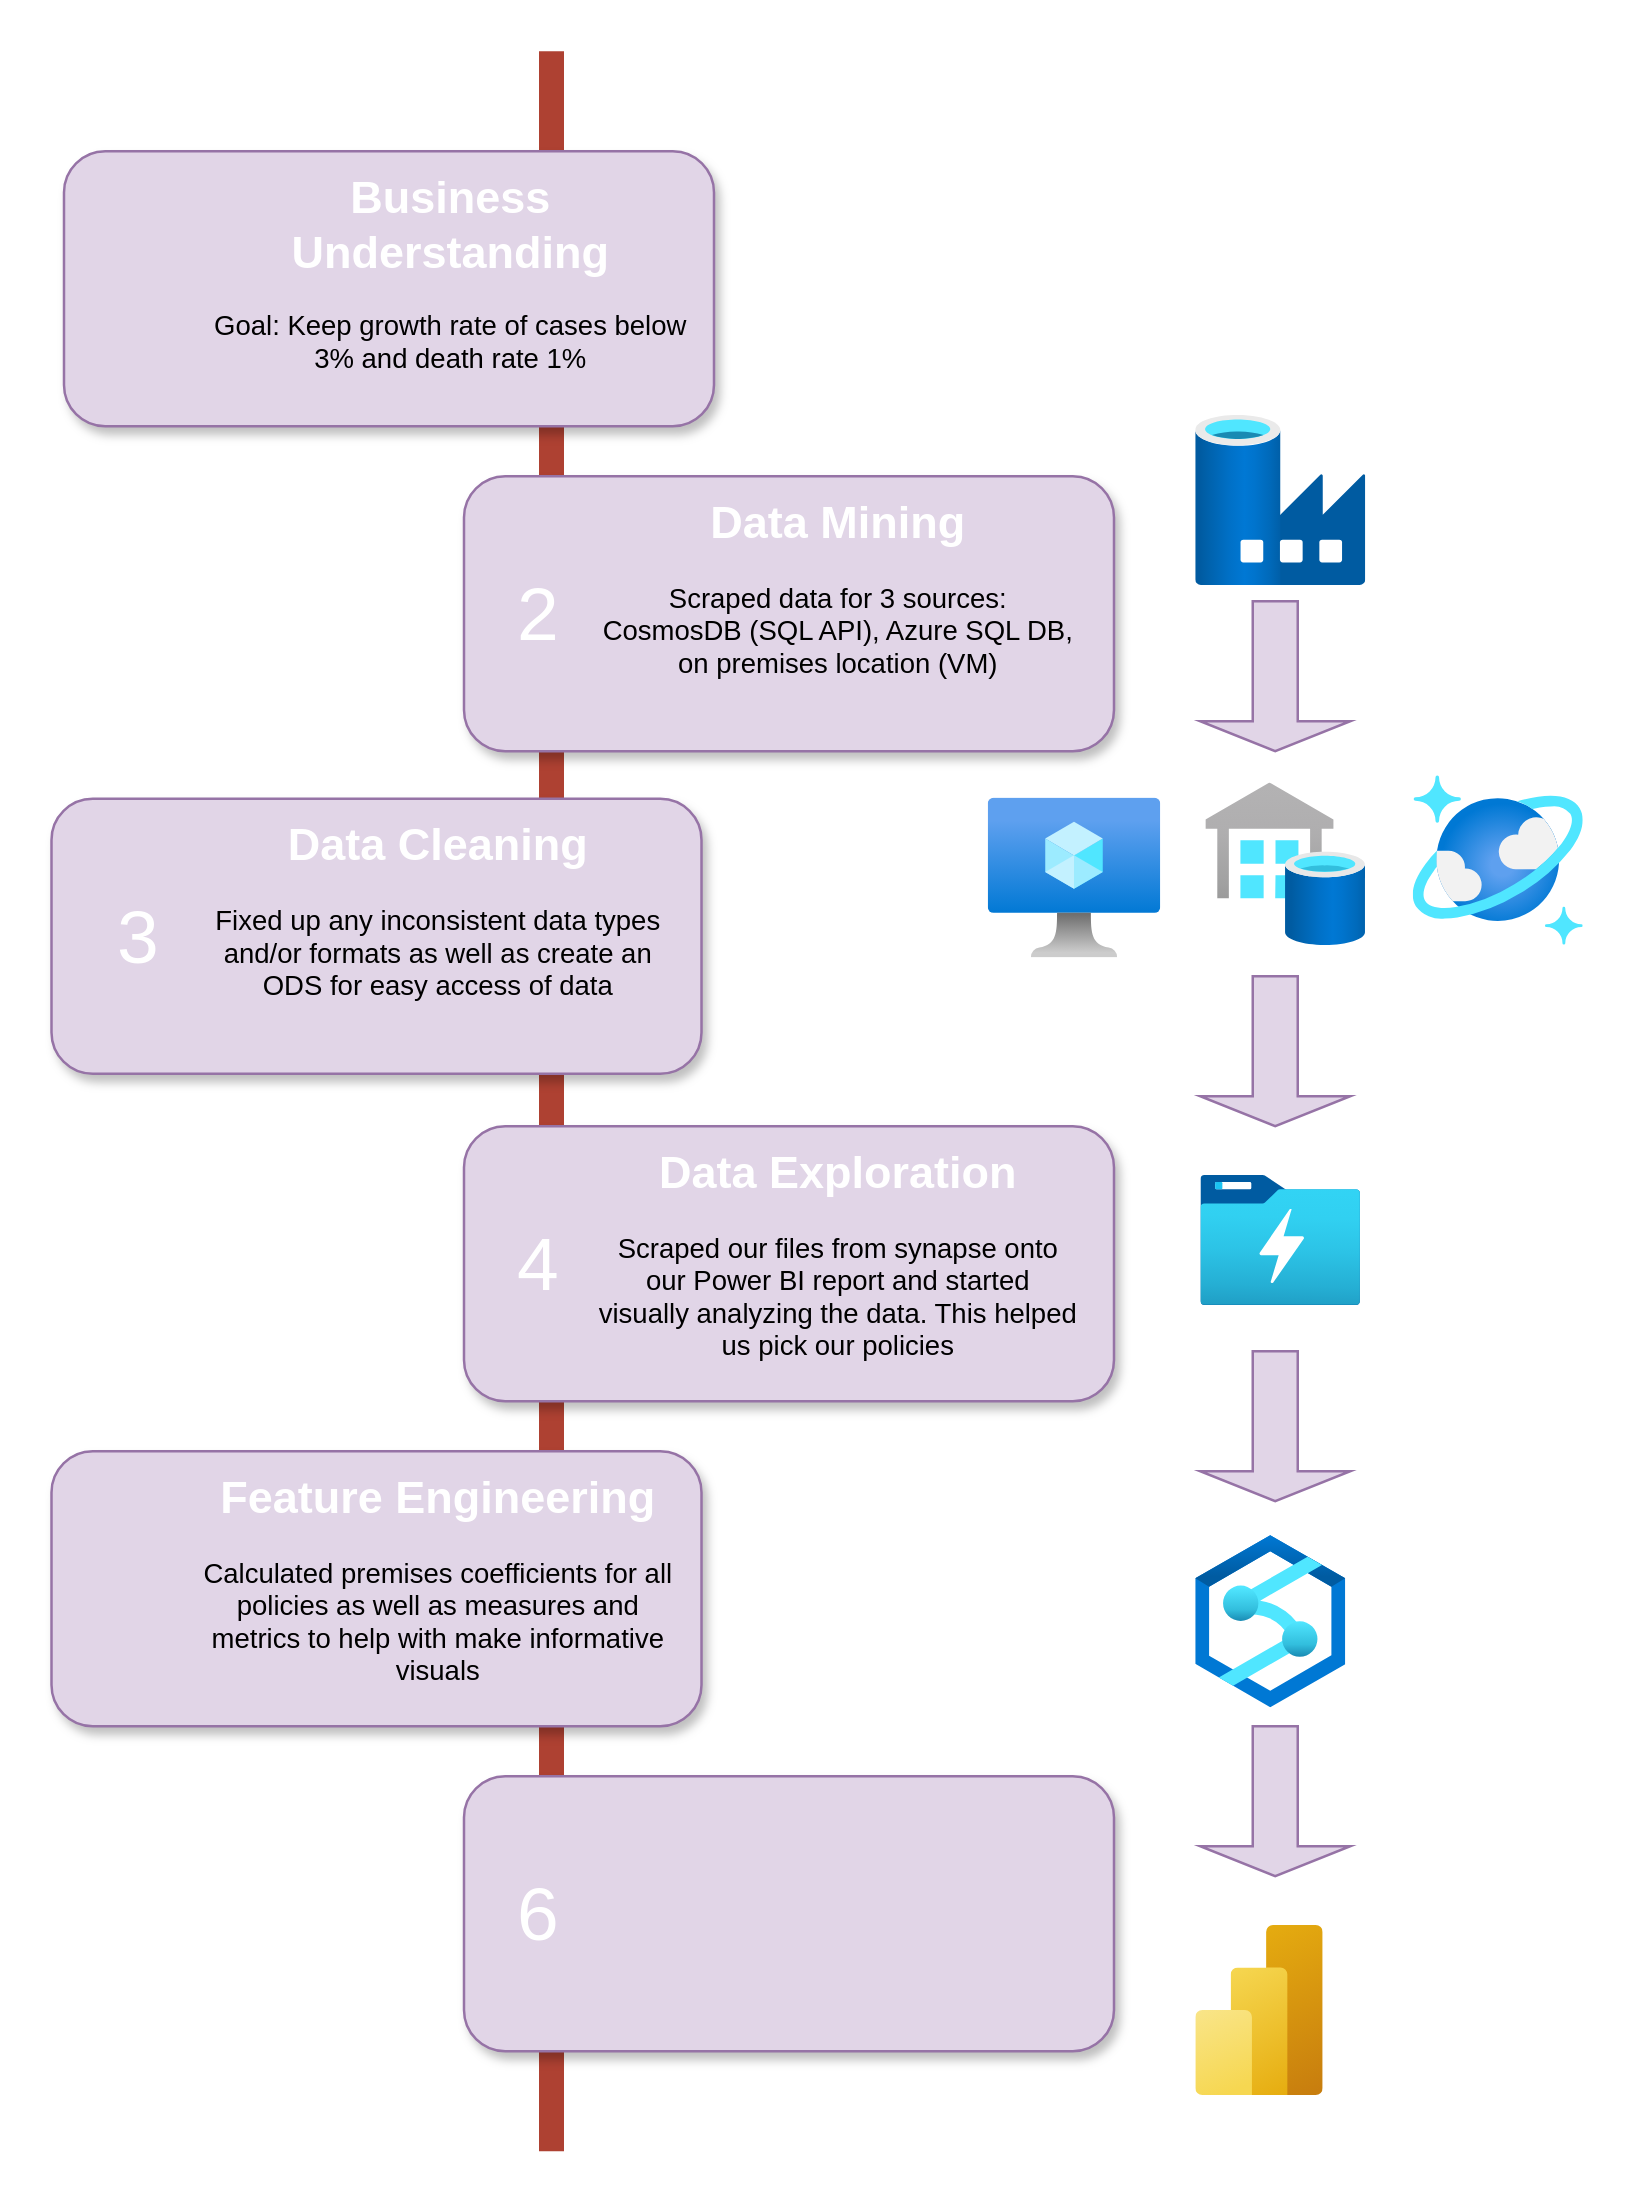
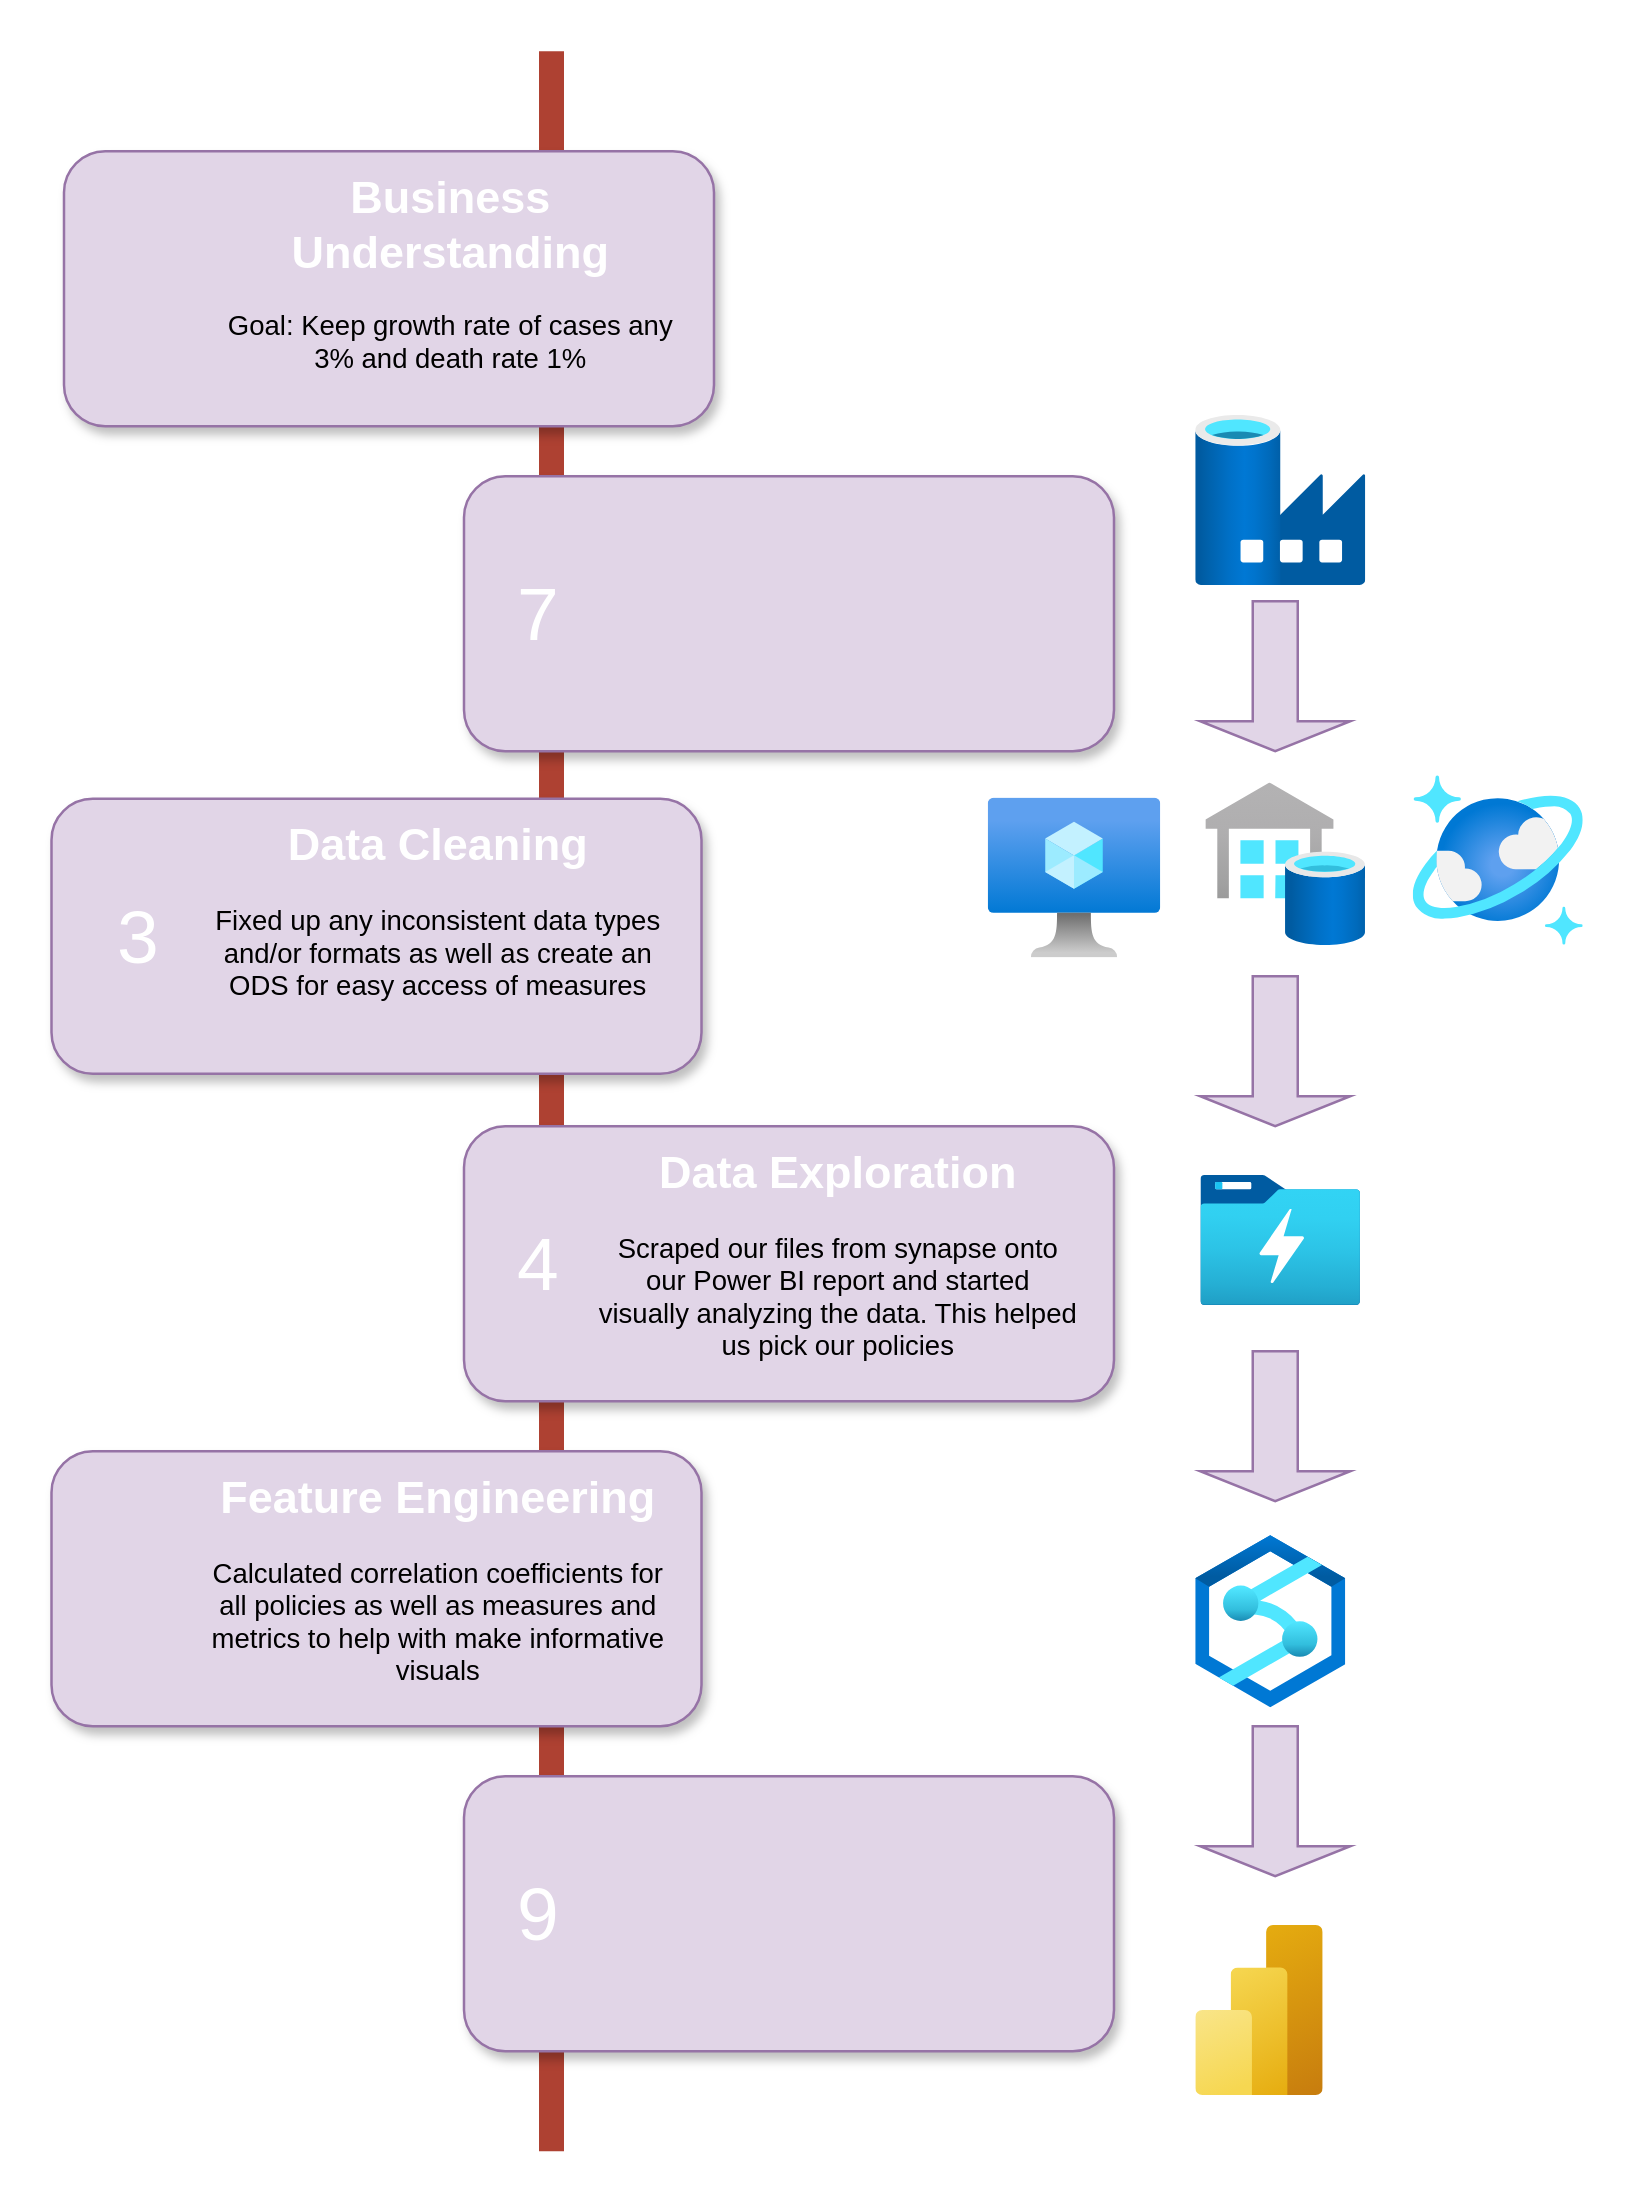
(451, 184) -> (451, 184)
(539, 614) -> (539, 614)
(839, 614) -> none
(439, 845) -> (439, 845)
(439, 1498) -> (439, 1498)
(539, 1914) -> (539, 1914)
